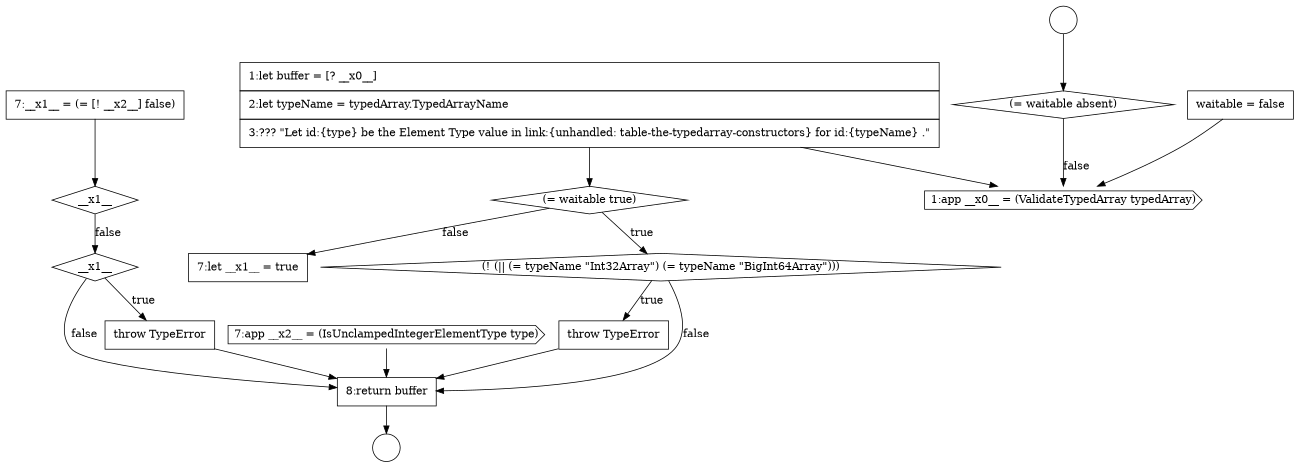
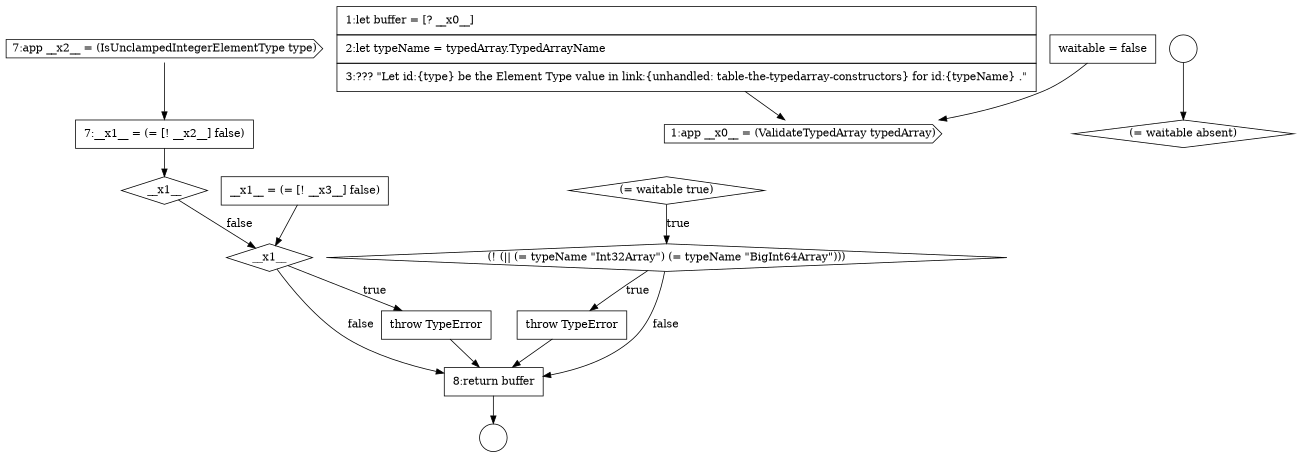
(1063, 148) -> none
(590, 163) -> none
none -> (305, 191)
(248, 267) -> none
(386, 359) -> (164, 87)
